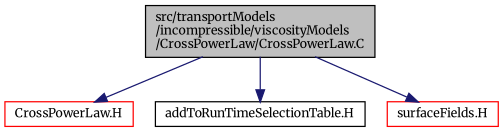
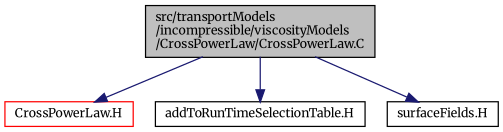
(443, 114) -> (443, 114)
